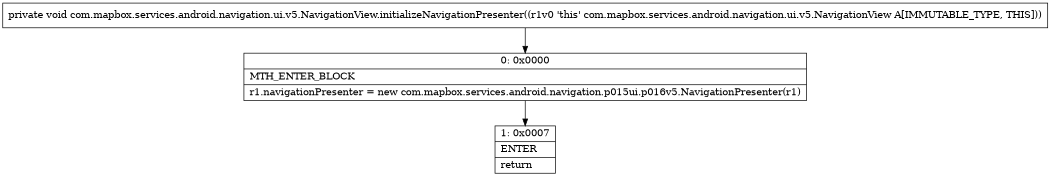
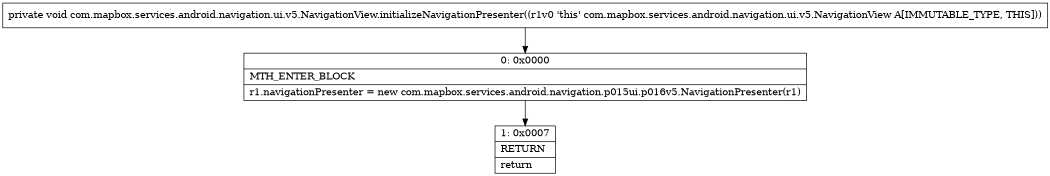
(519, 149) -> (523, 149)
